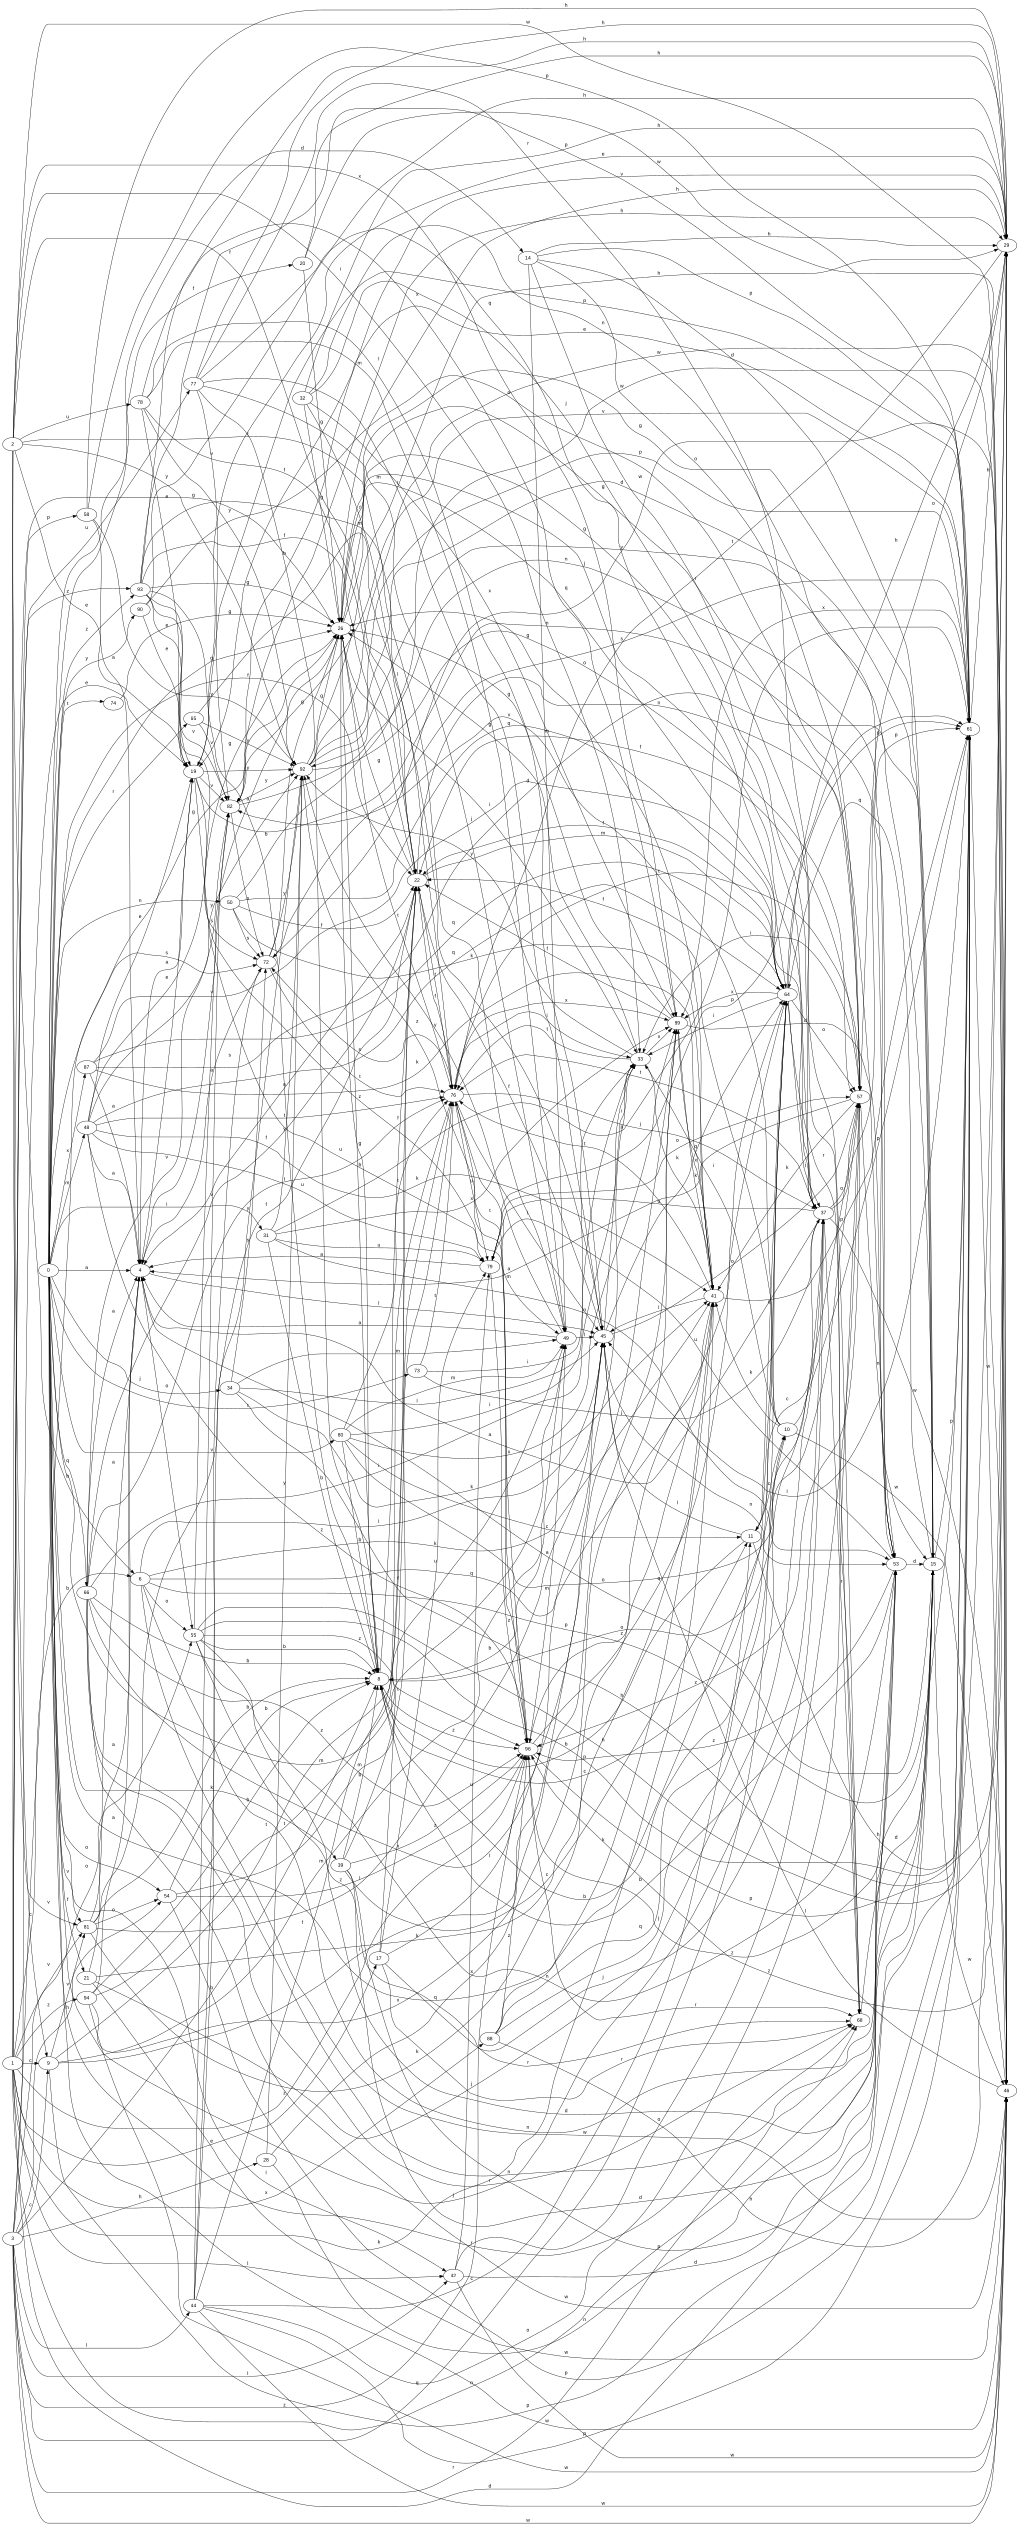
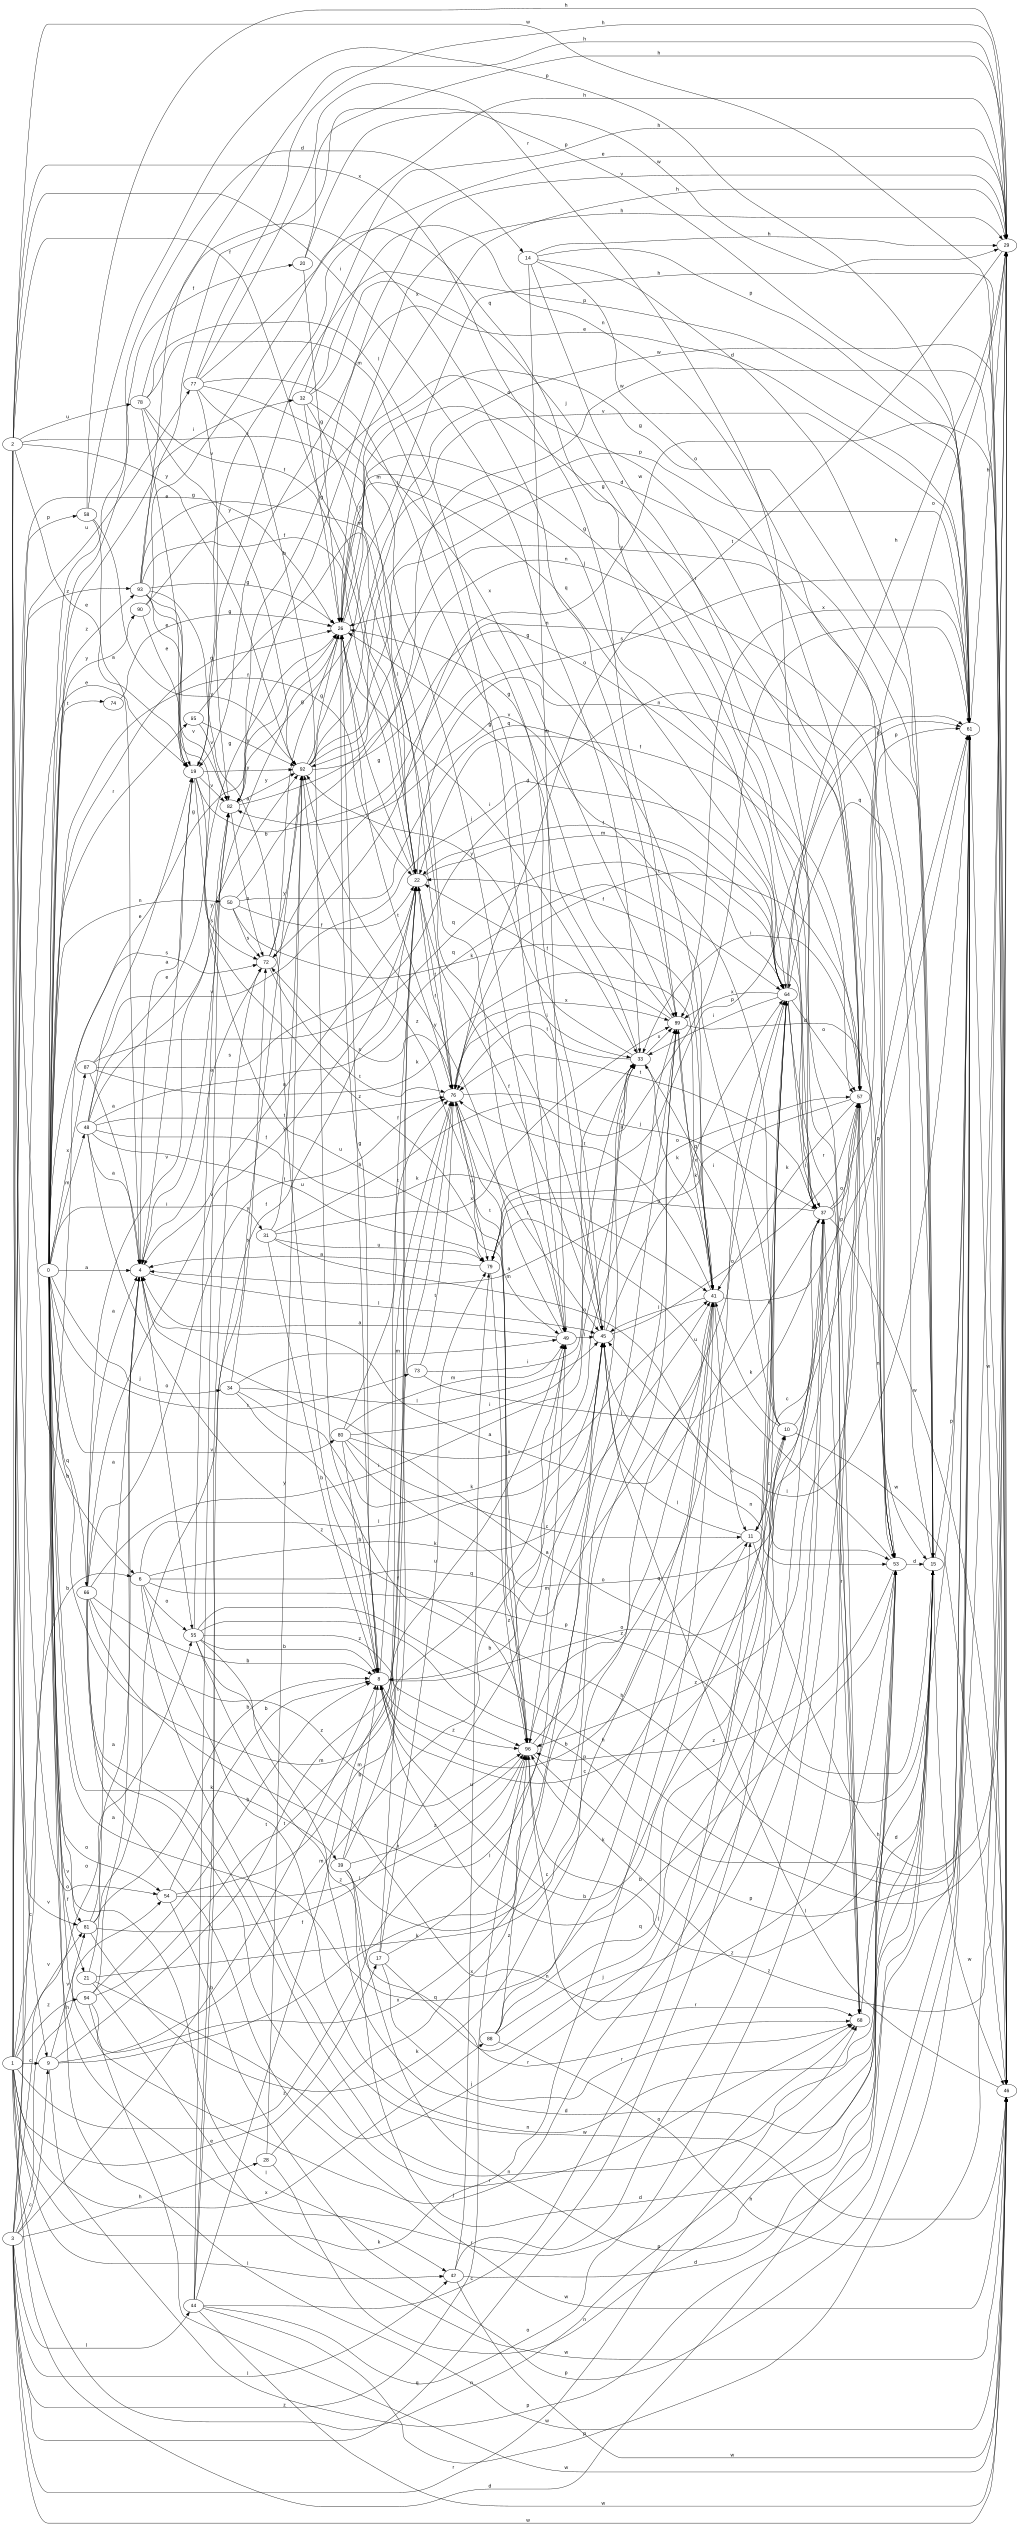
none -> (66, 657)
none -> (724, 1416)
(125, 1912) -> (20, 1294)
